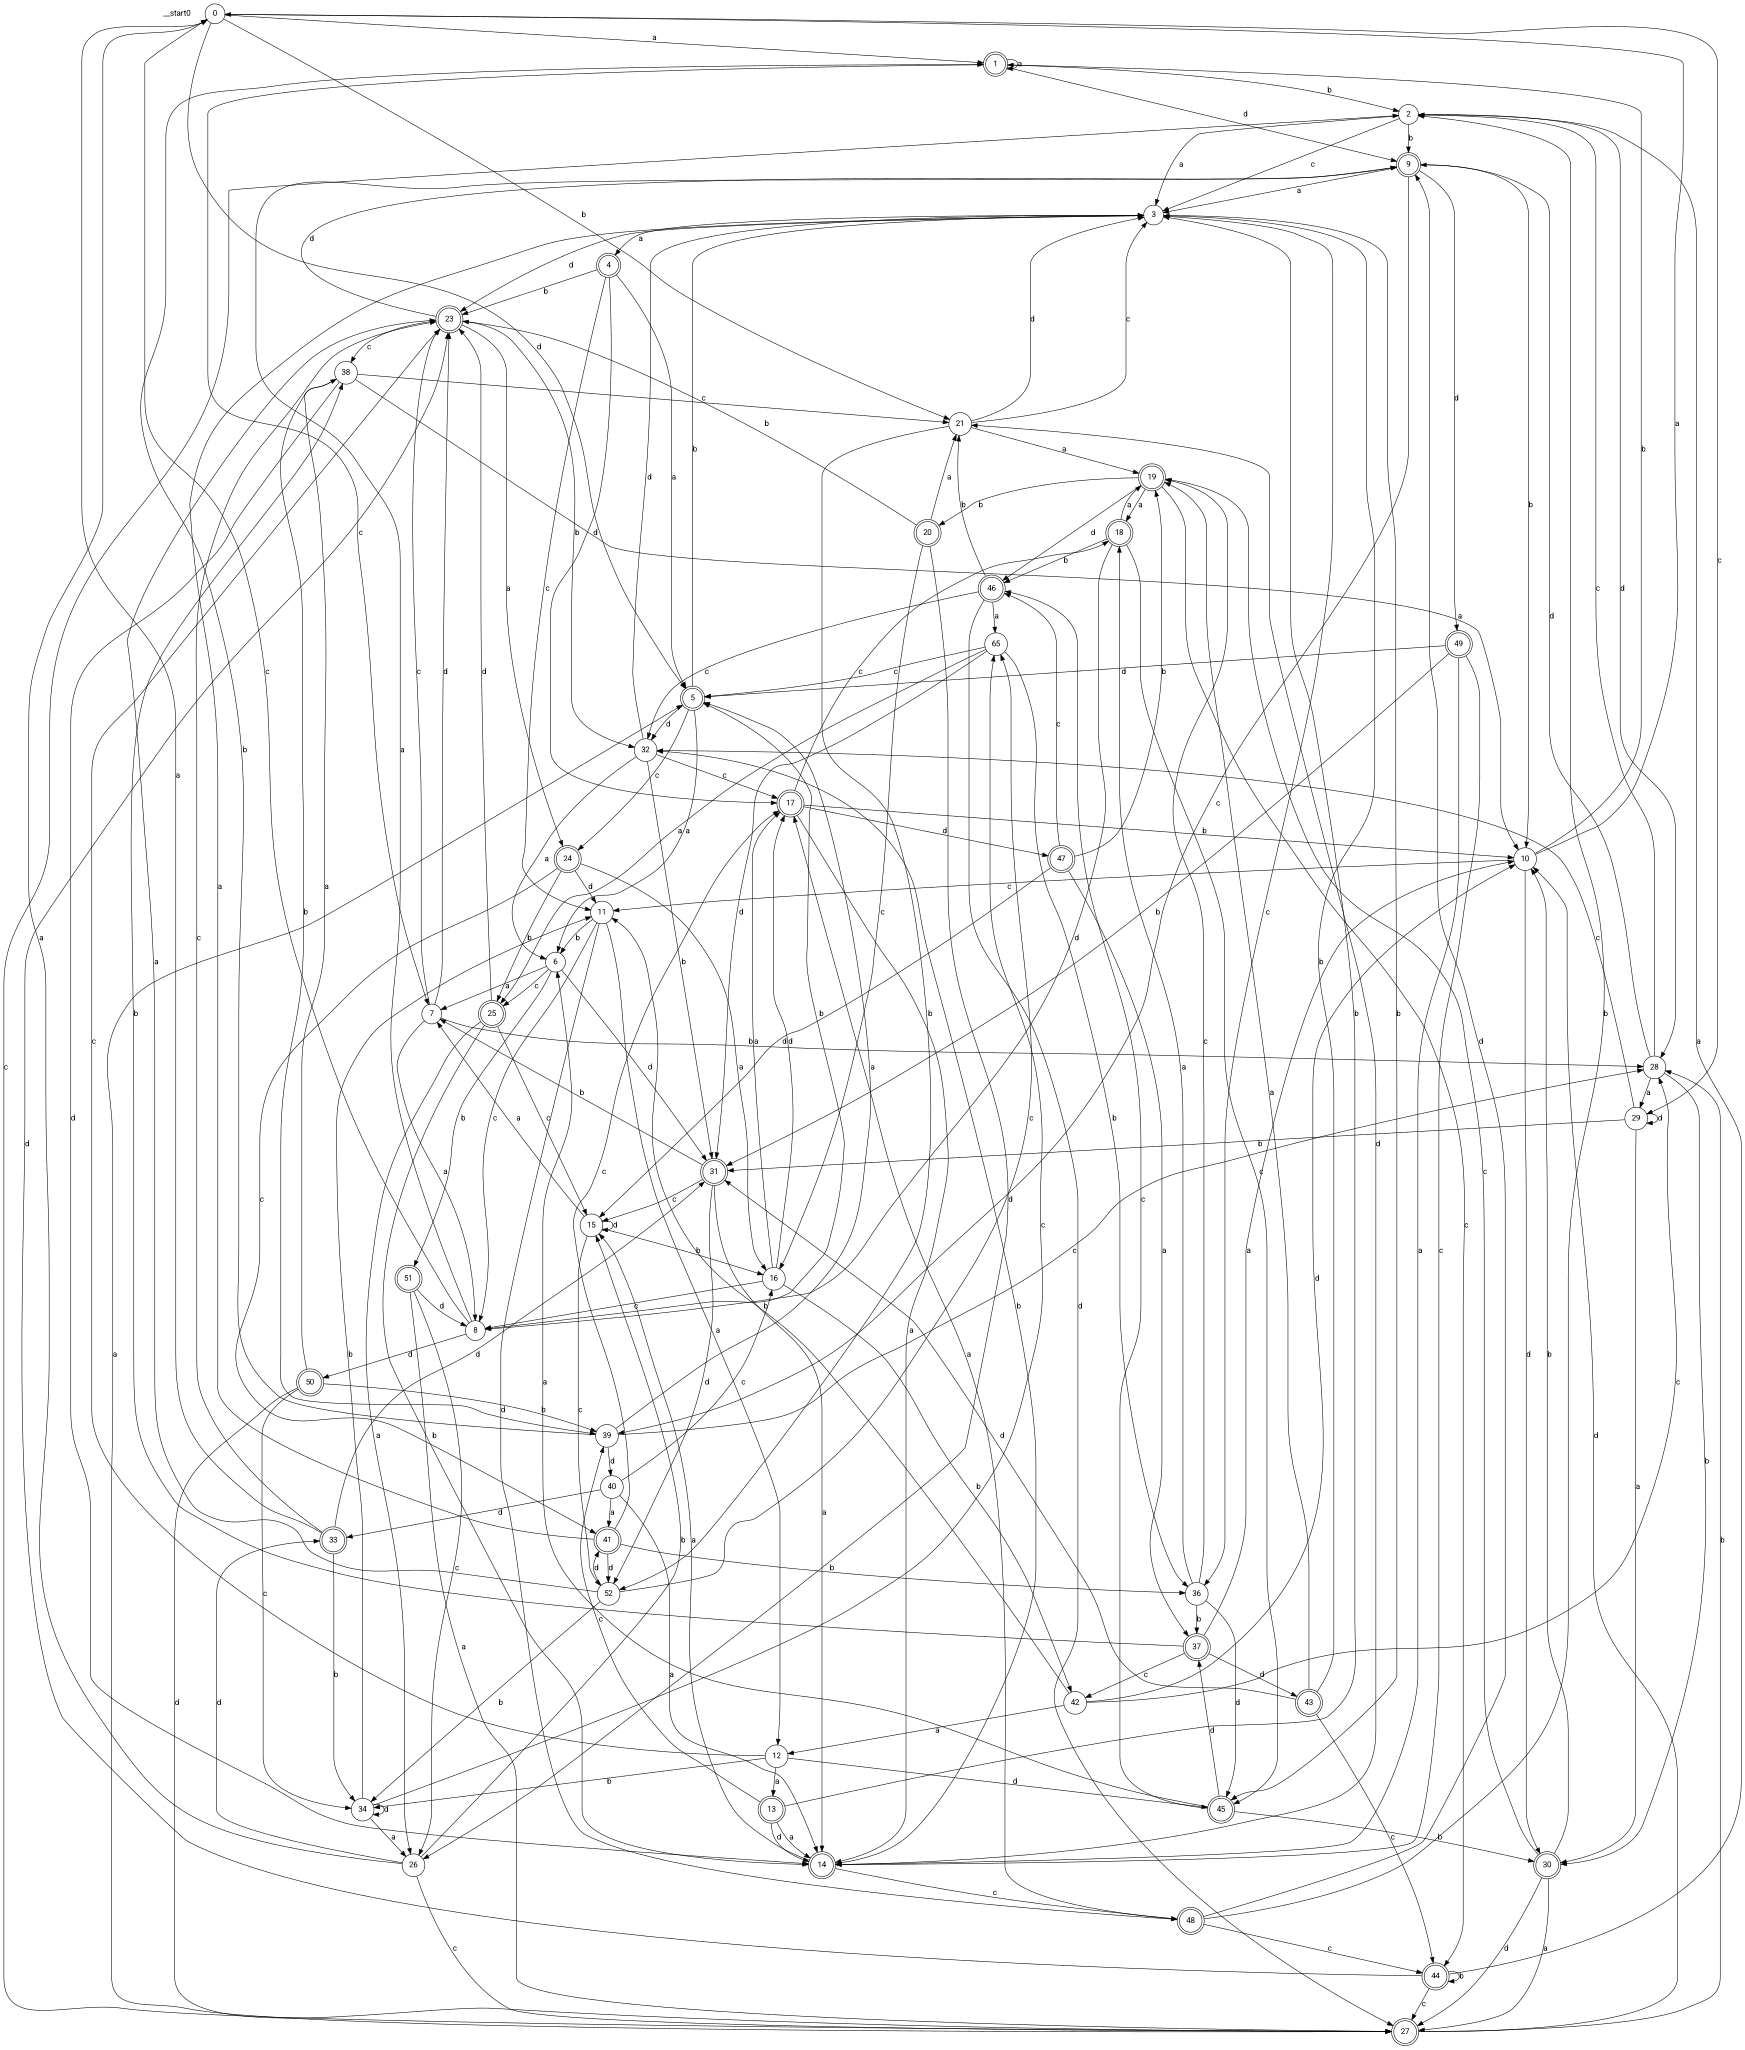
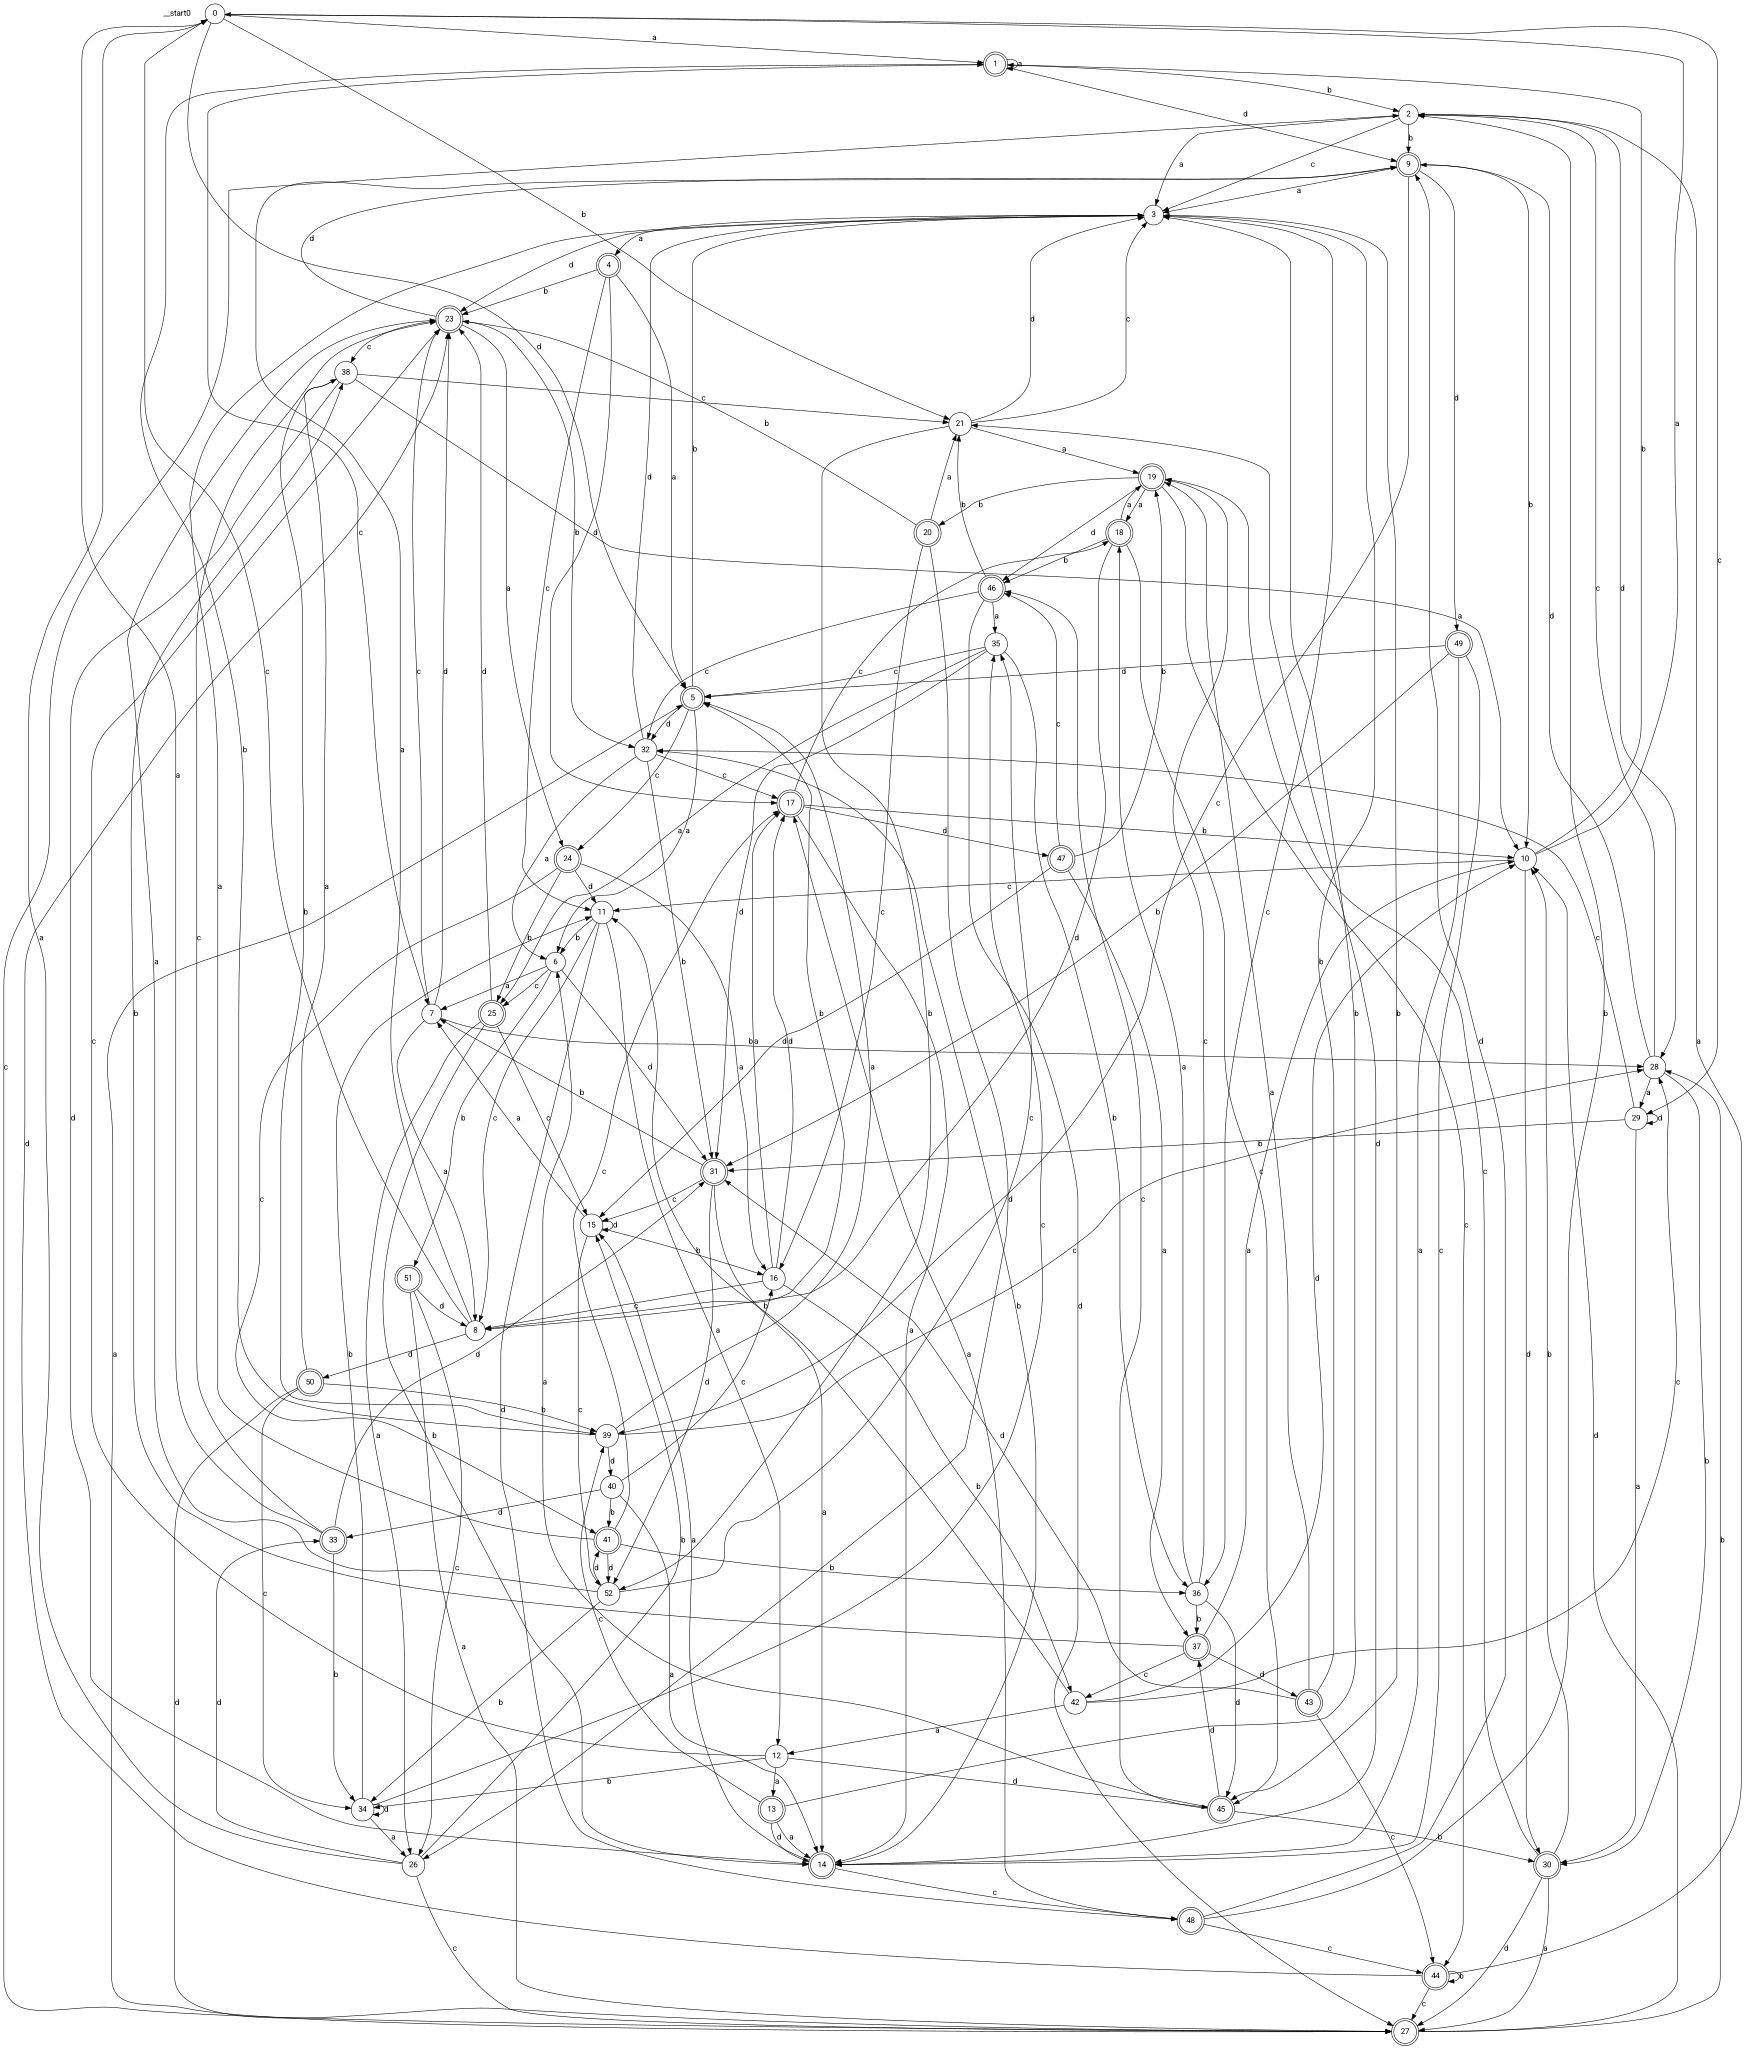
(996, 644) -> (996, 644)
(612, 1513) -> (612, 1513)
